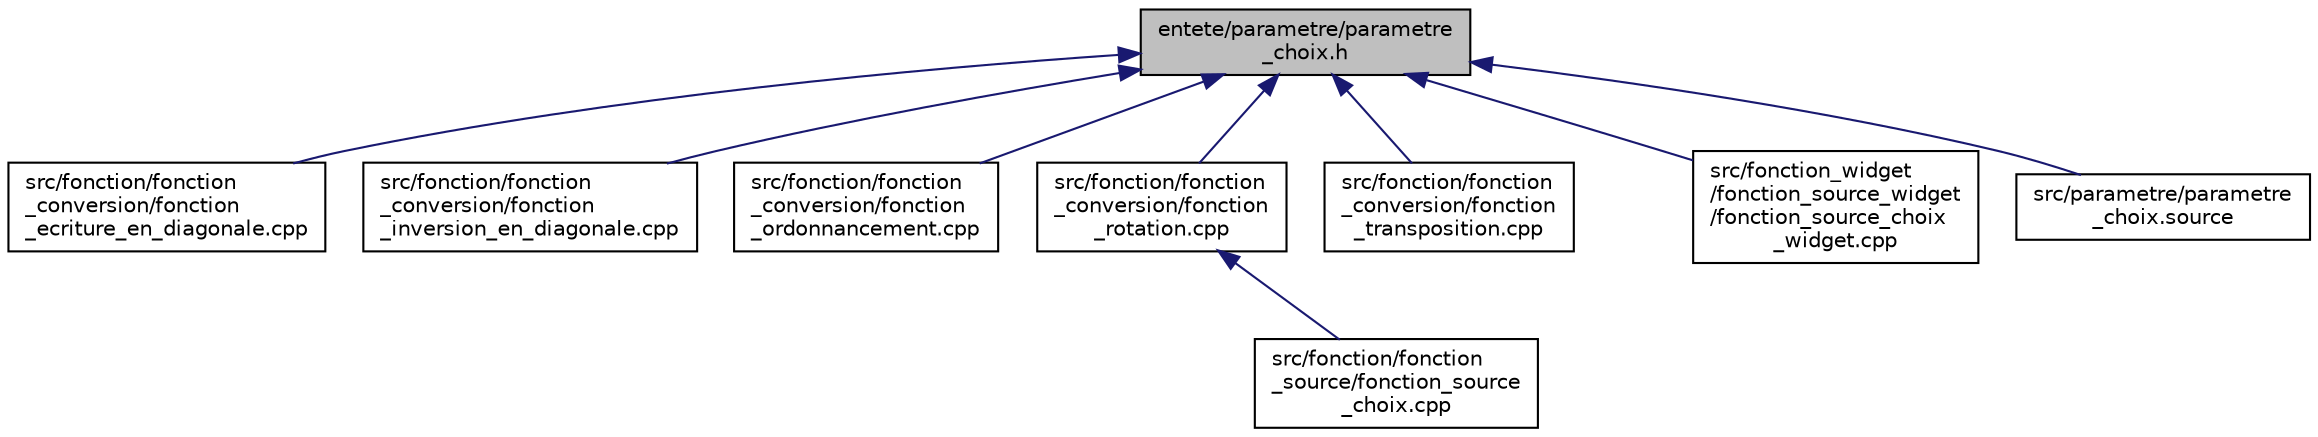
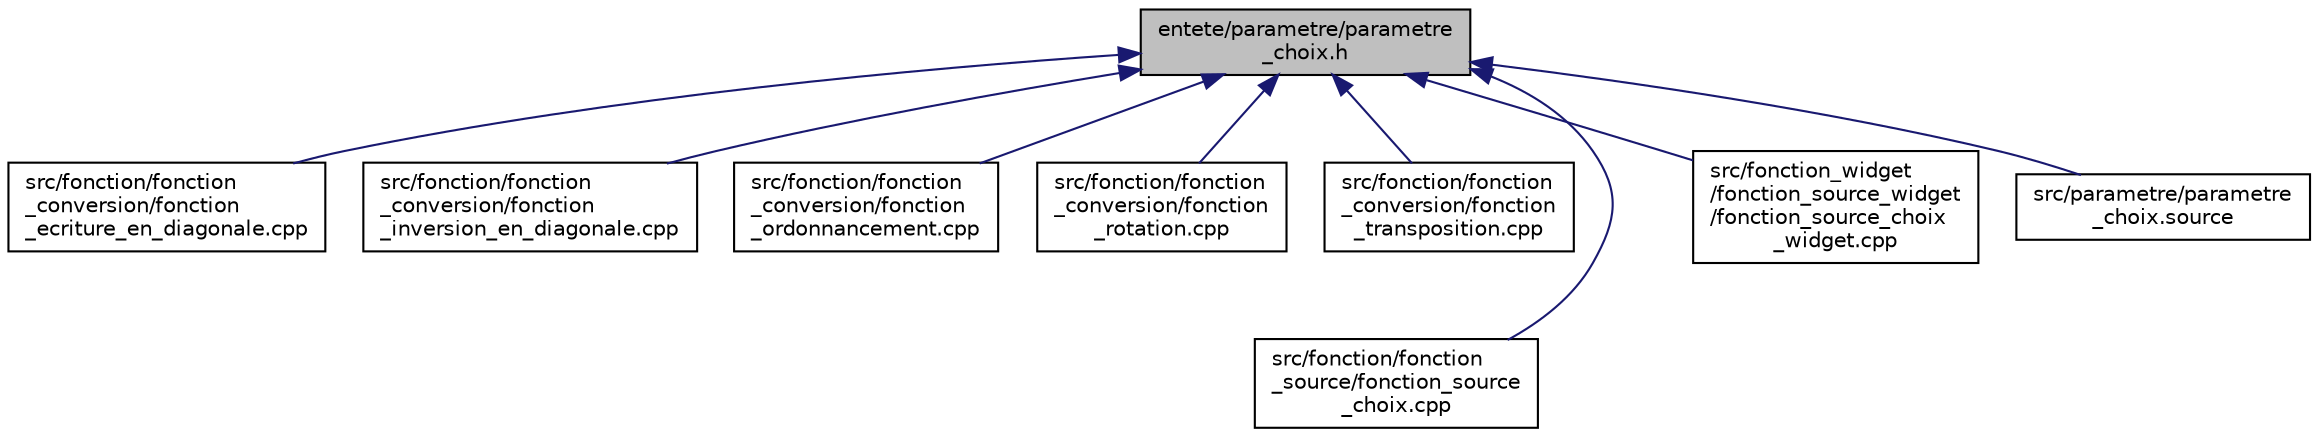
(1287, 301) -> (1612, 201)
